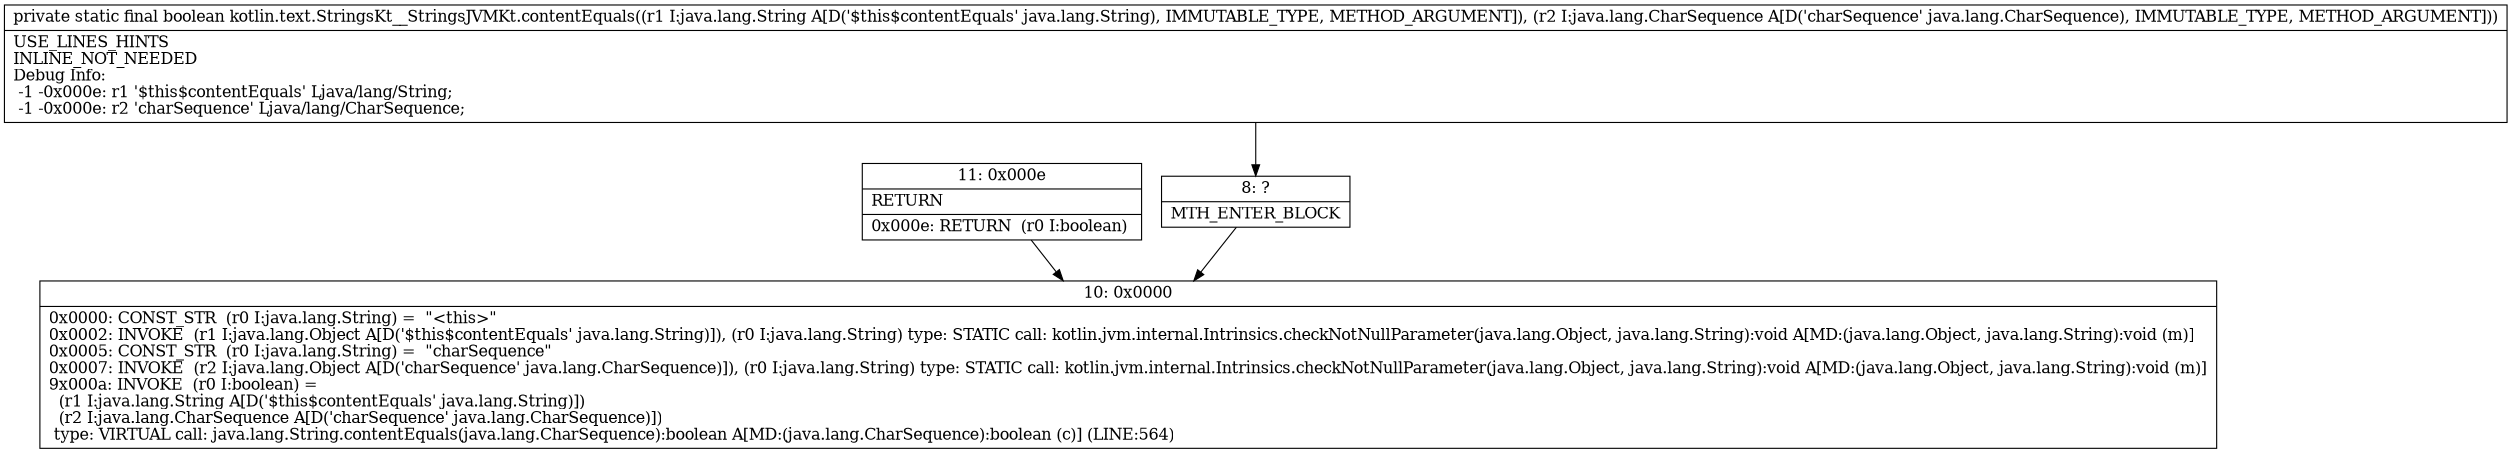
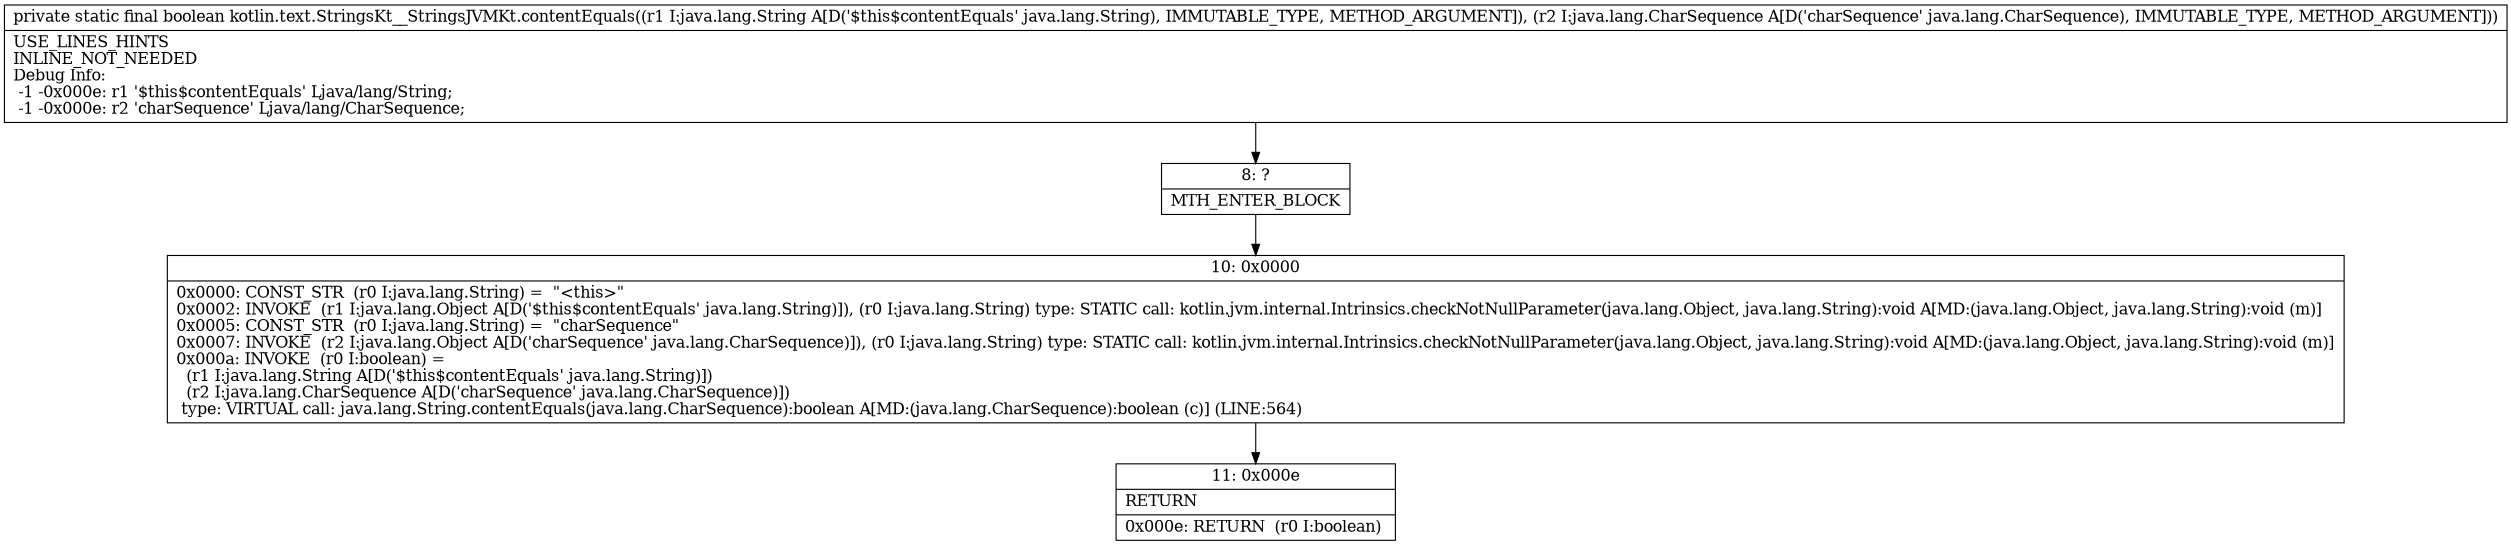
(1044, 256) -> (1256, 438)
(186, 385) -> (313, 360)
